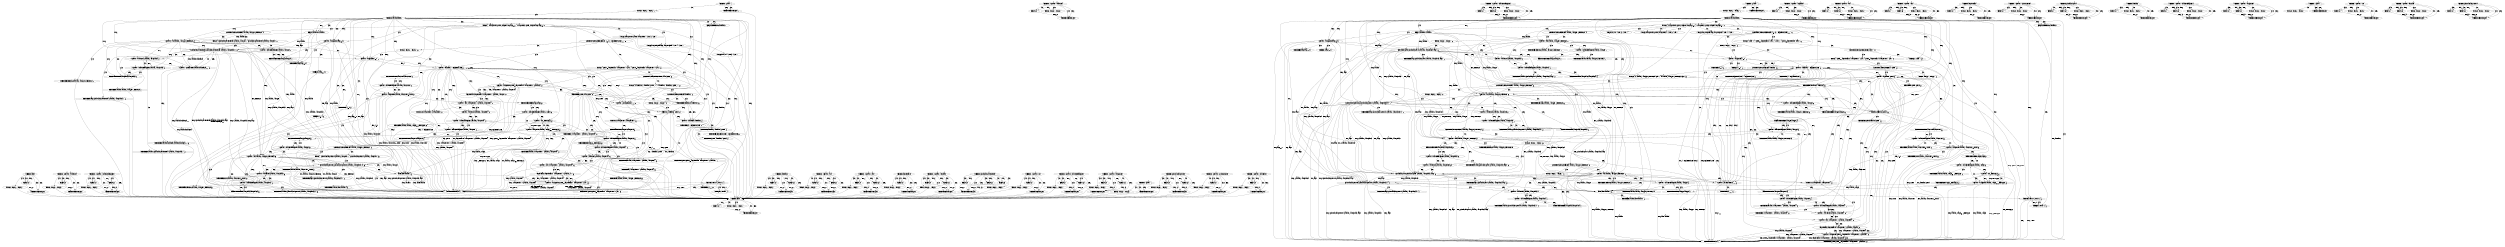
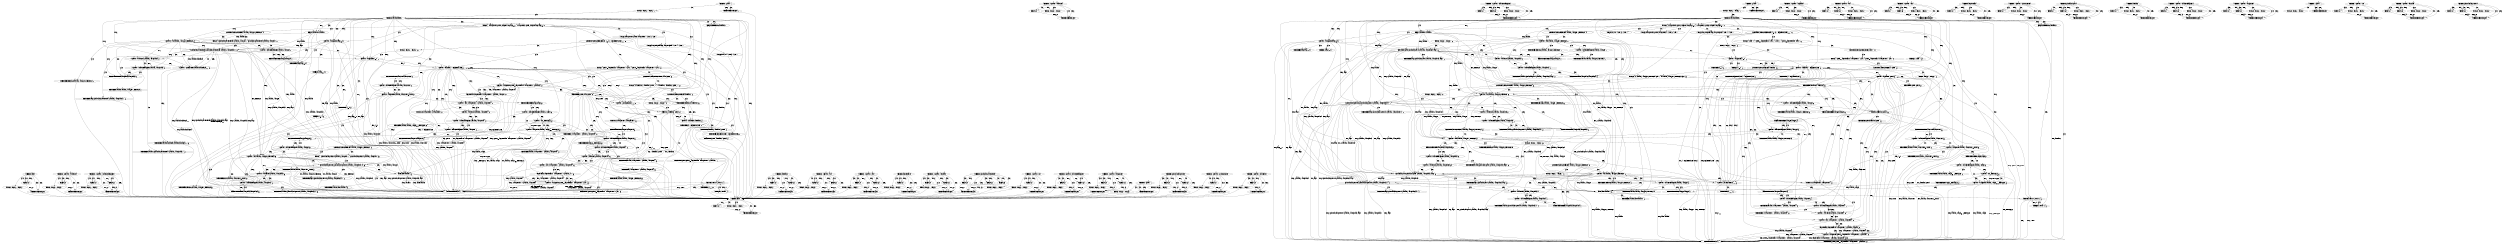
(1889, 55) -> none
(1885, 72) -> none
(1918, 91) -> none
(698, 92) -> (682, 116)
(679, 117) -> (679, 117)
(697, 134) -> (724, 123)
